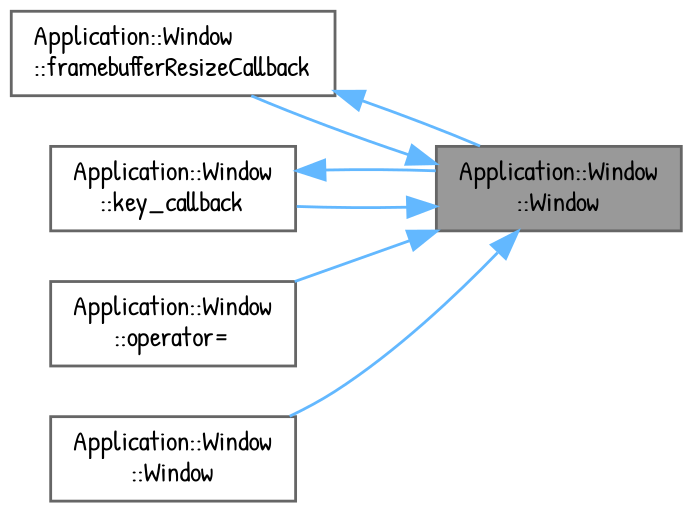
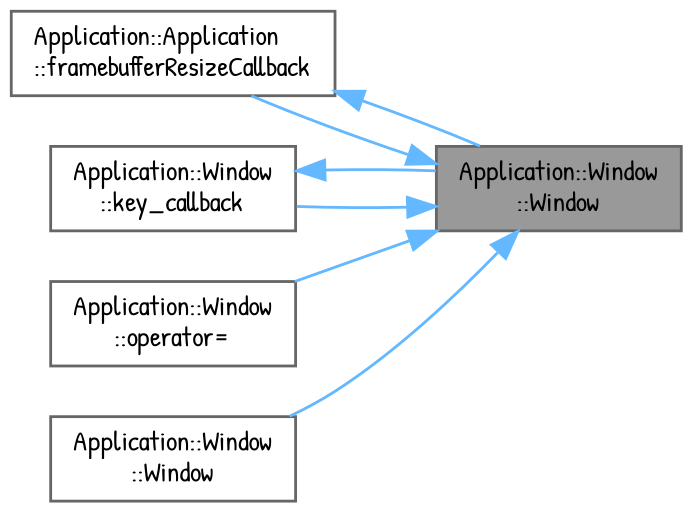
(173, 53) -> (173, 53)
